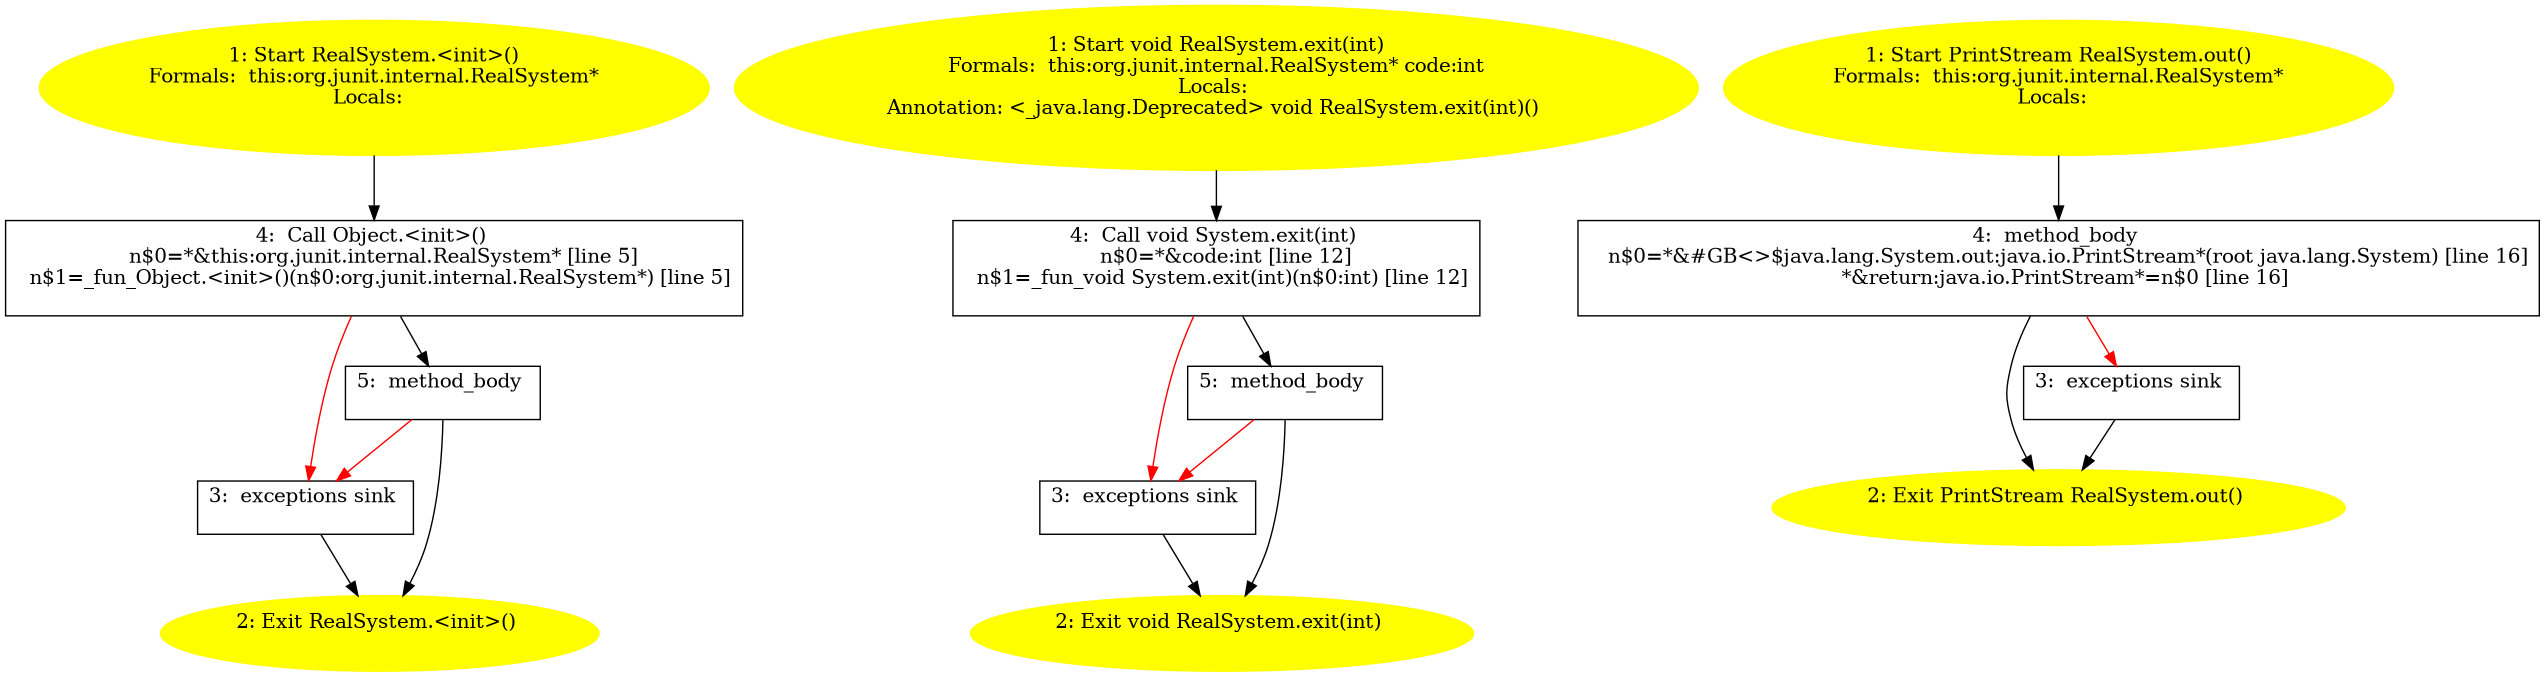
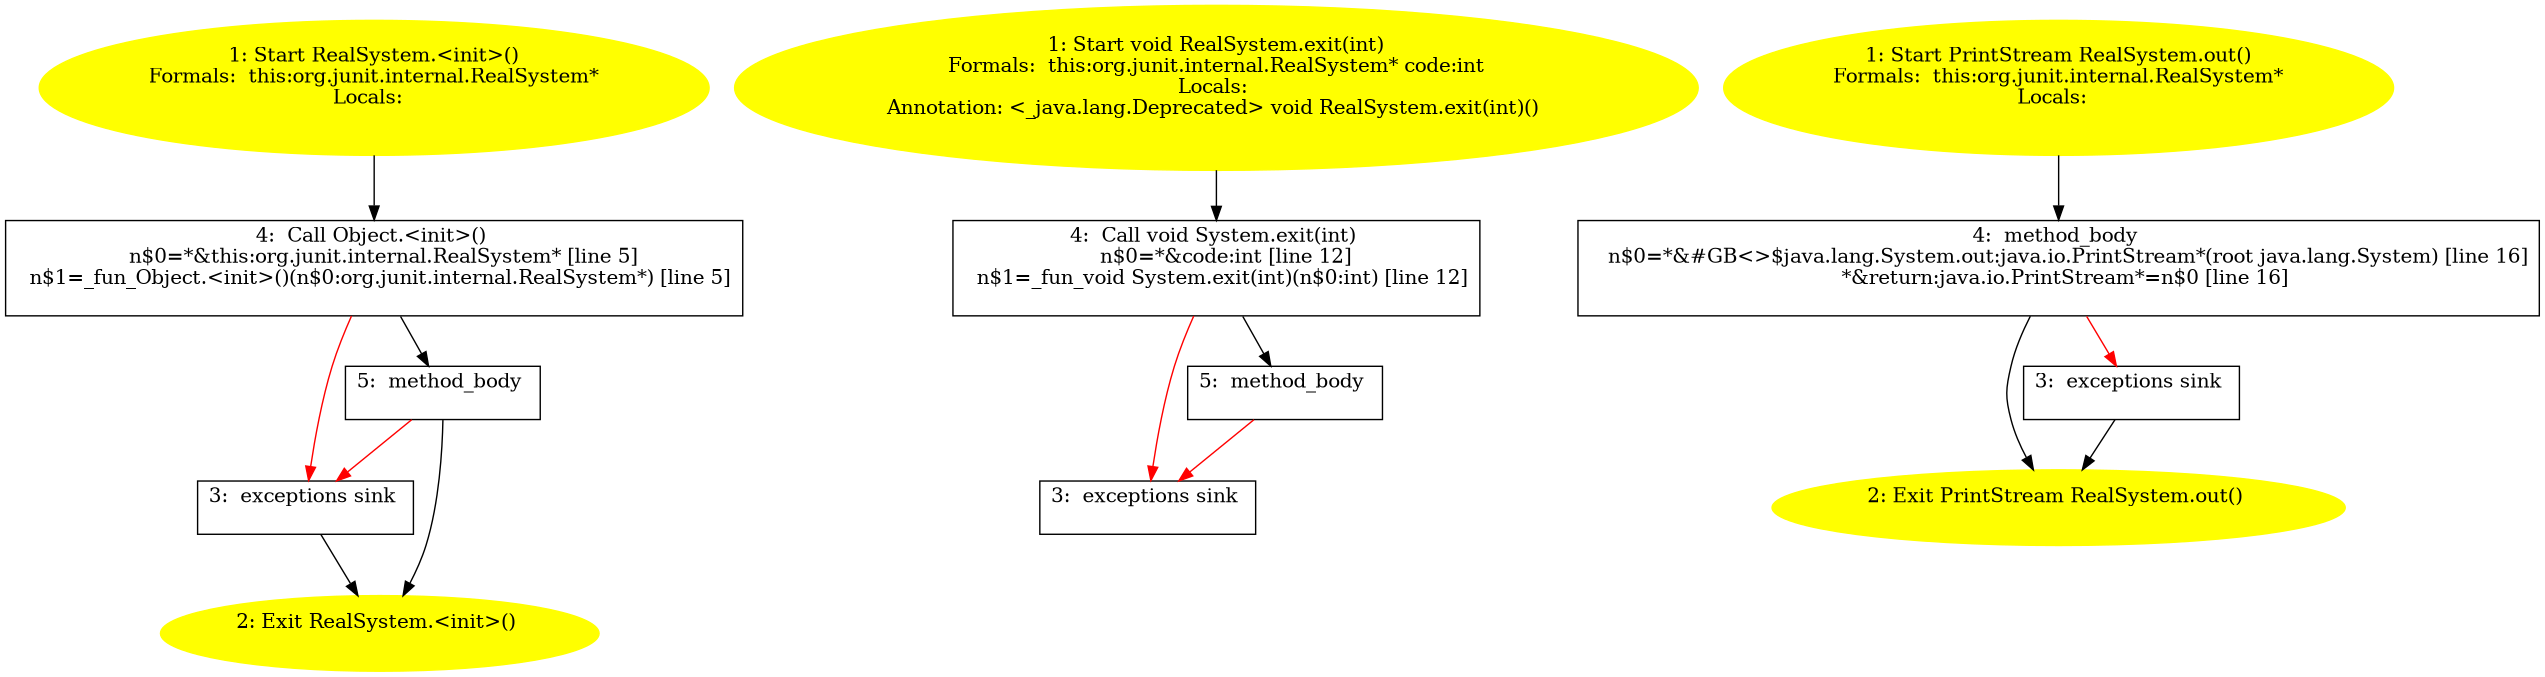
(1222, 633) -> none
